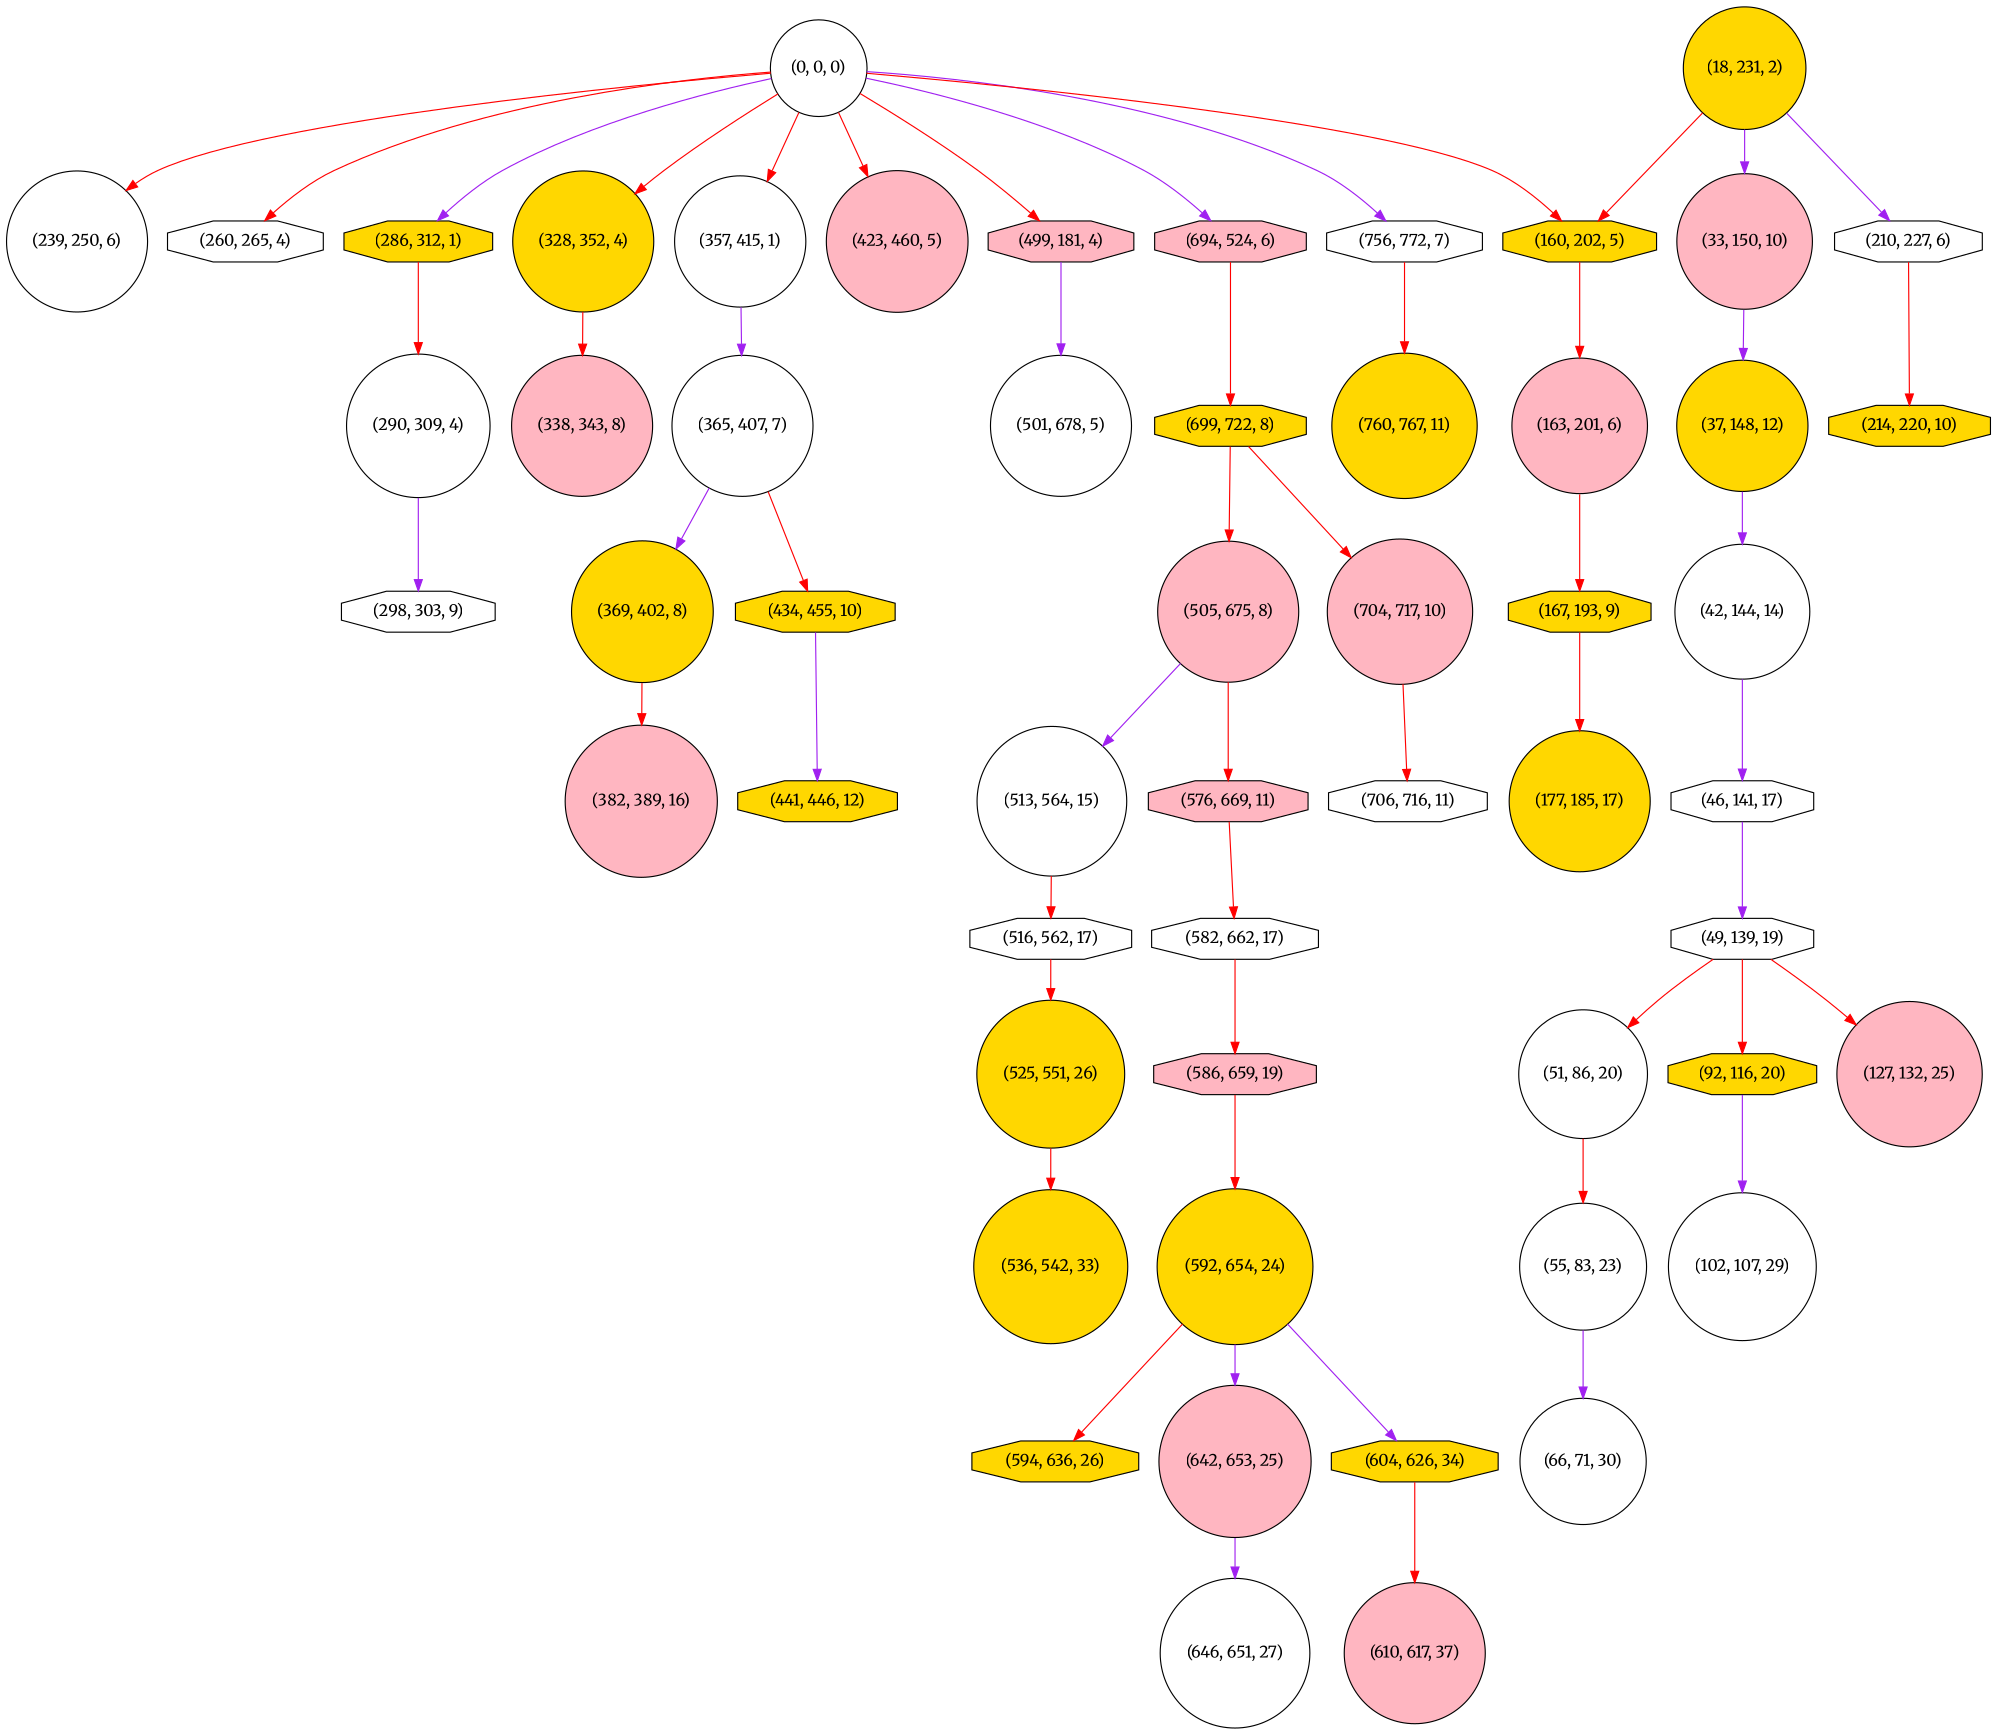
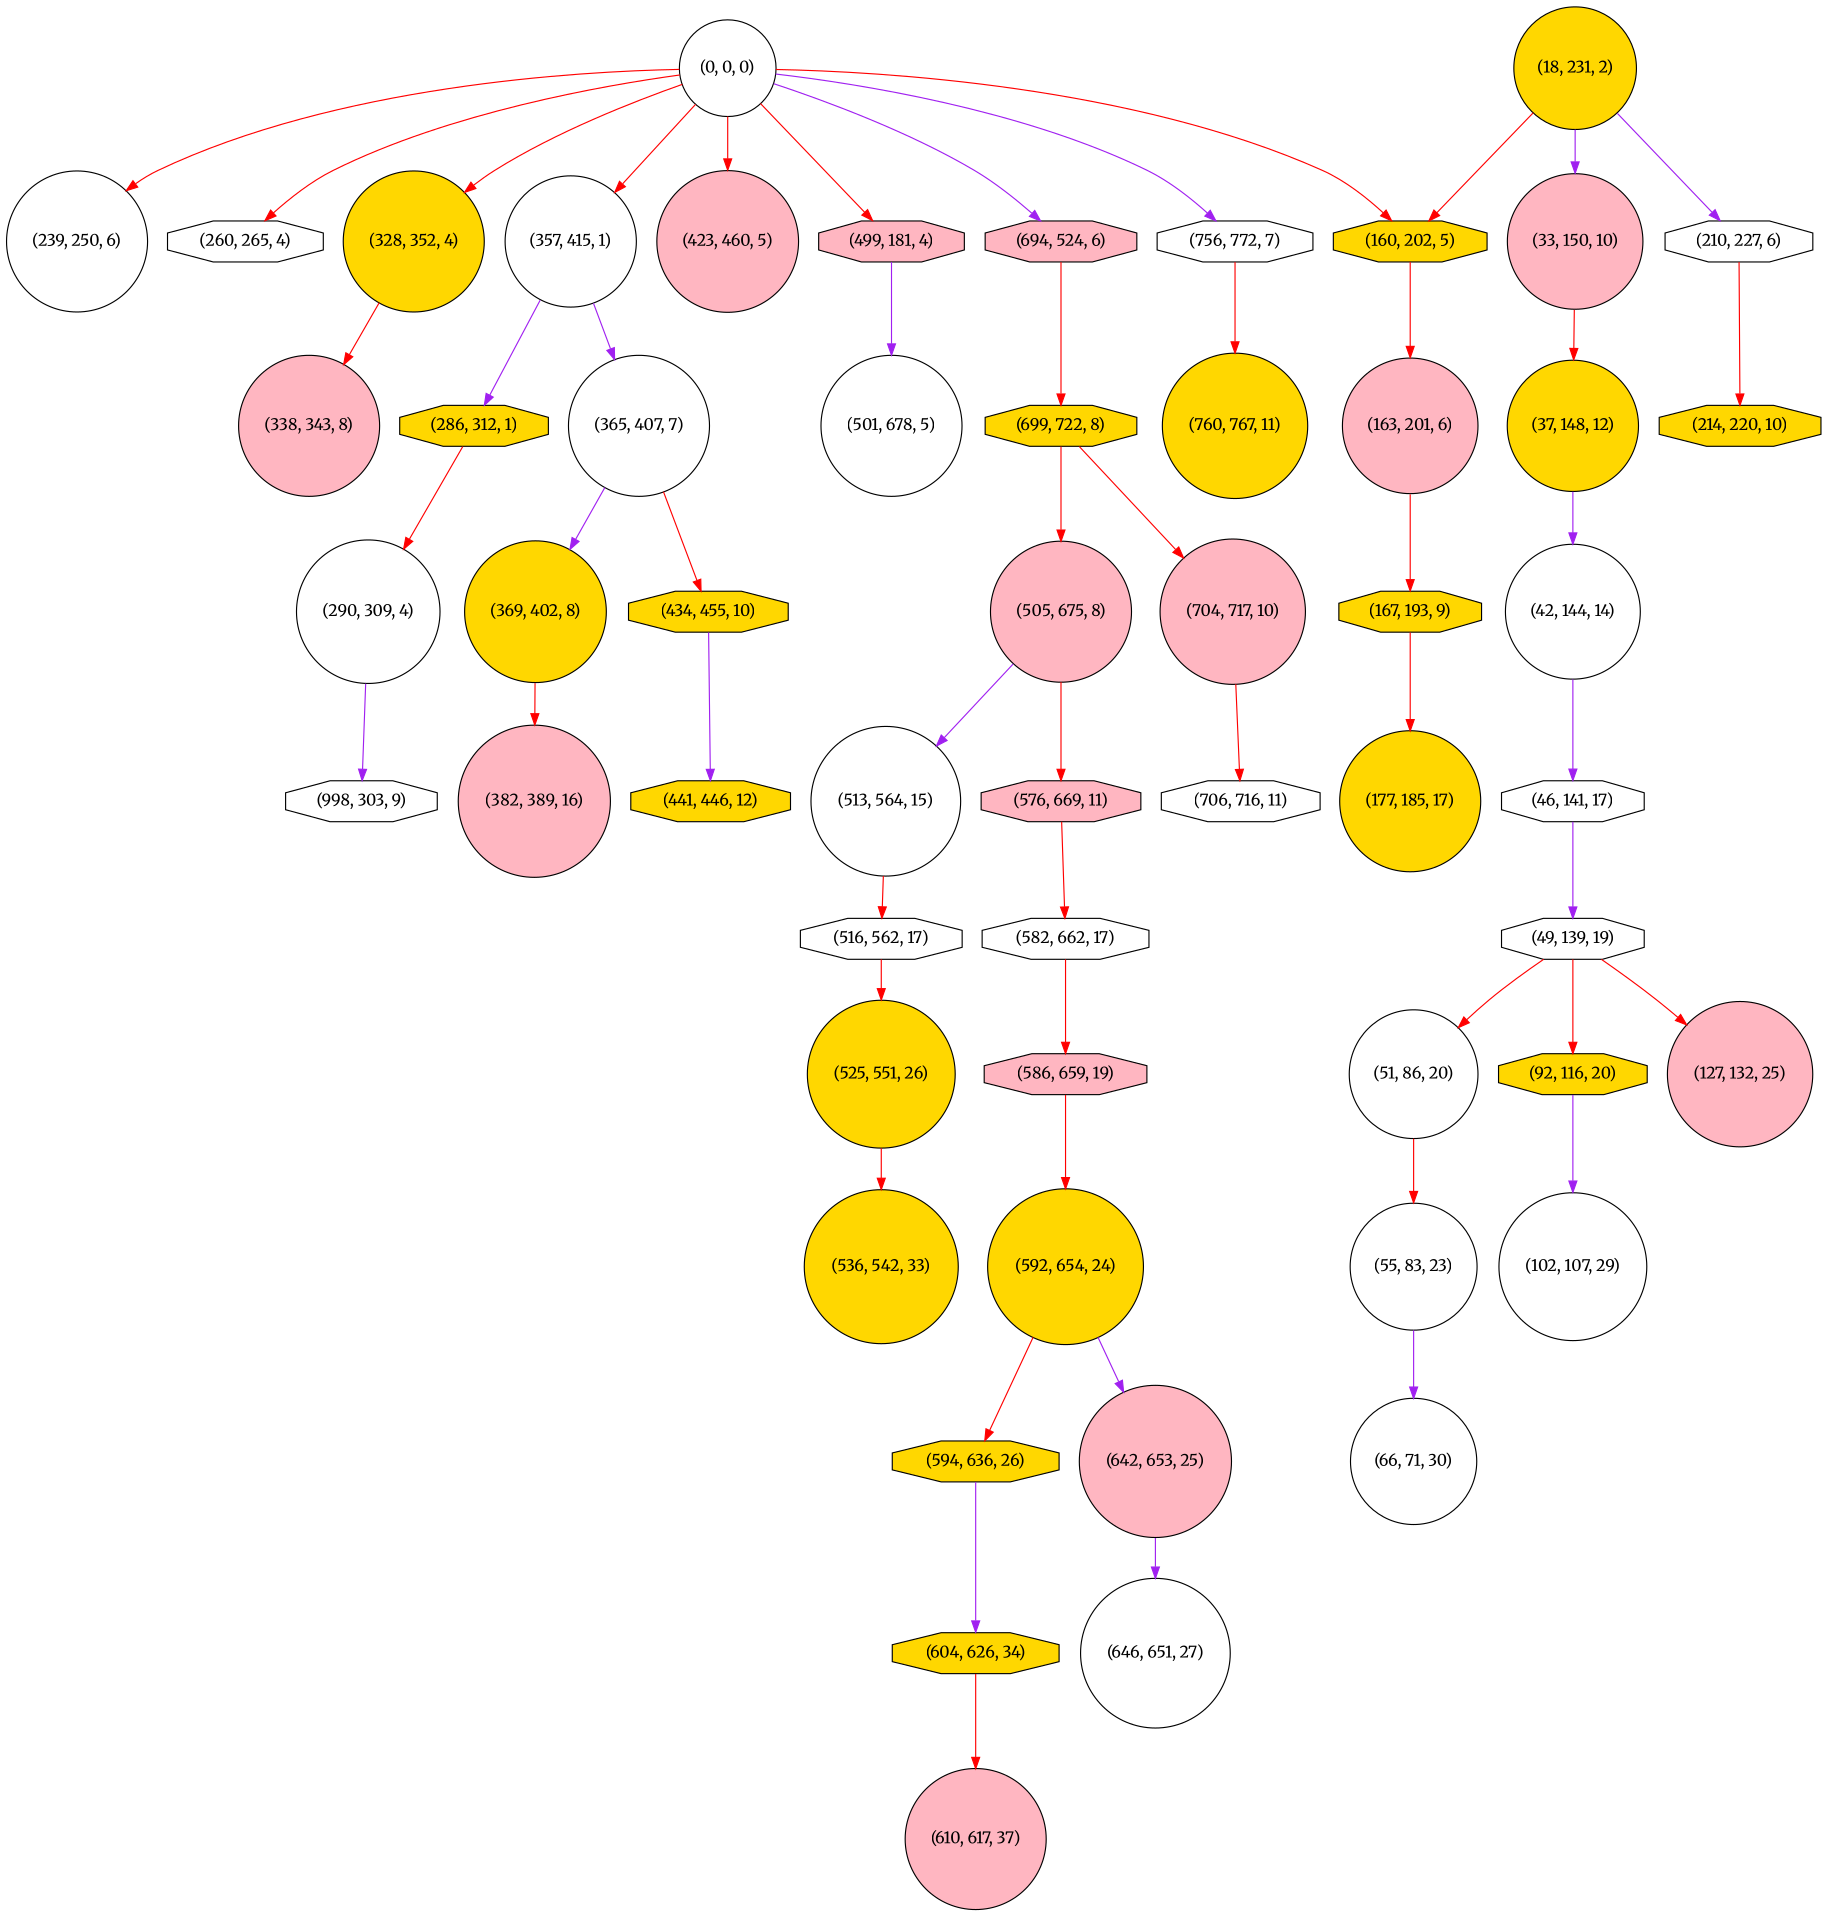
(600, 127) -> (515, 348)
(1744, 329) -> (1574, 329)
(418, 612) -> (361, 801)
(1338, 1378) -> (976, 1551)
